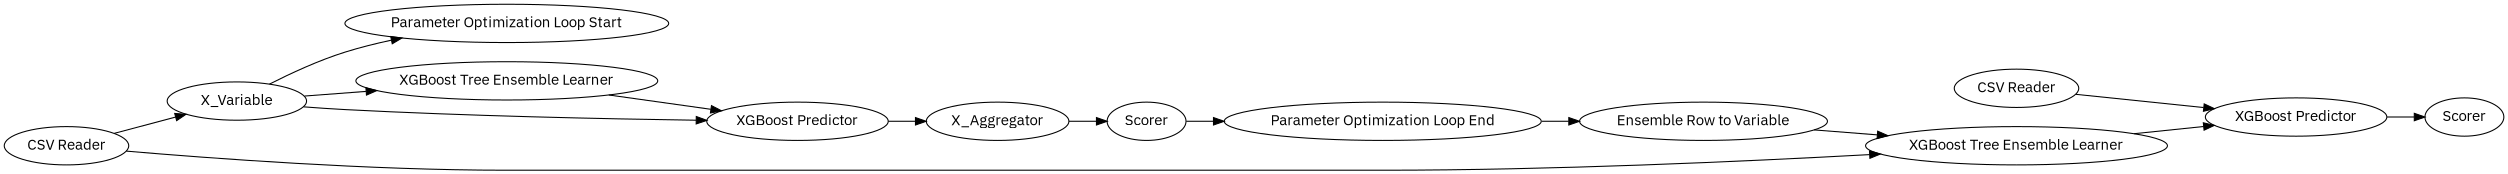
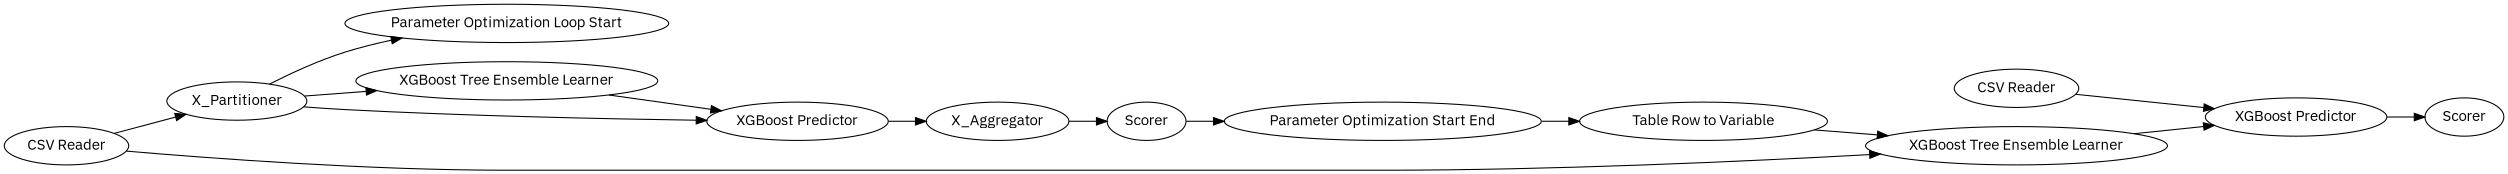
(237, 101) -> (237, 101)
(1383, 121) -> (1383, 121)
(1703, 121) -> (1703, 121)
